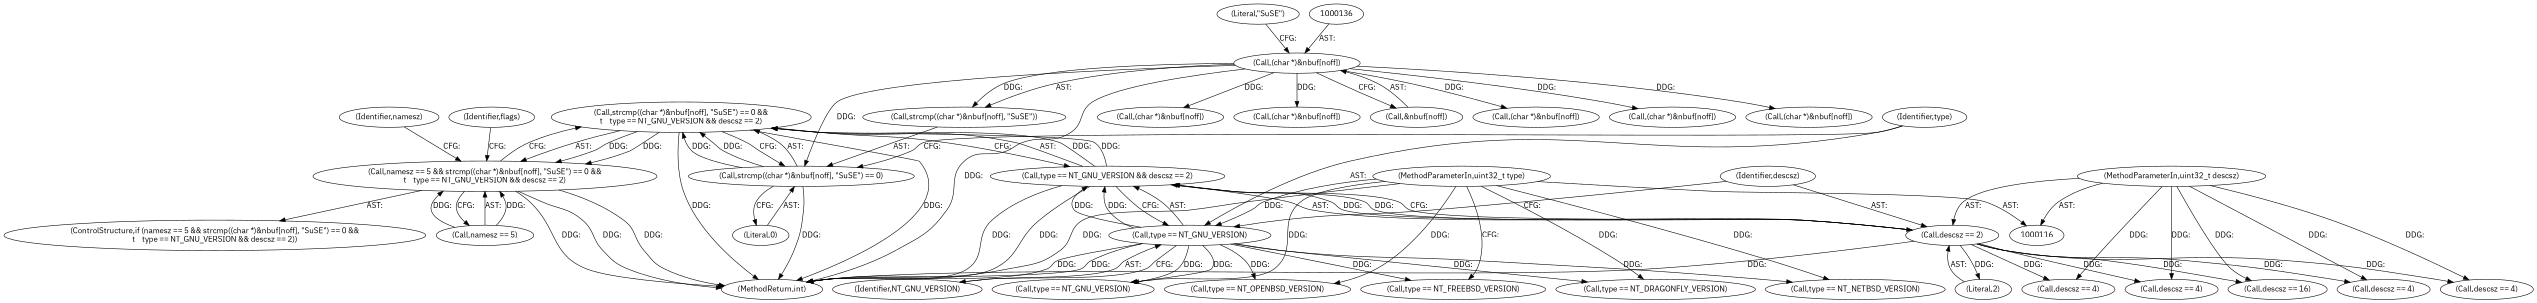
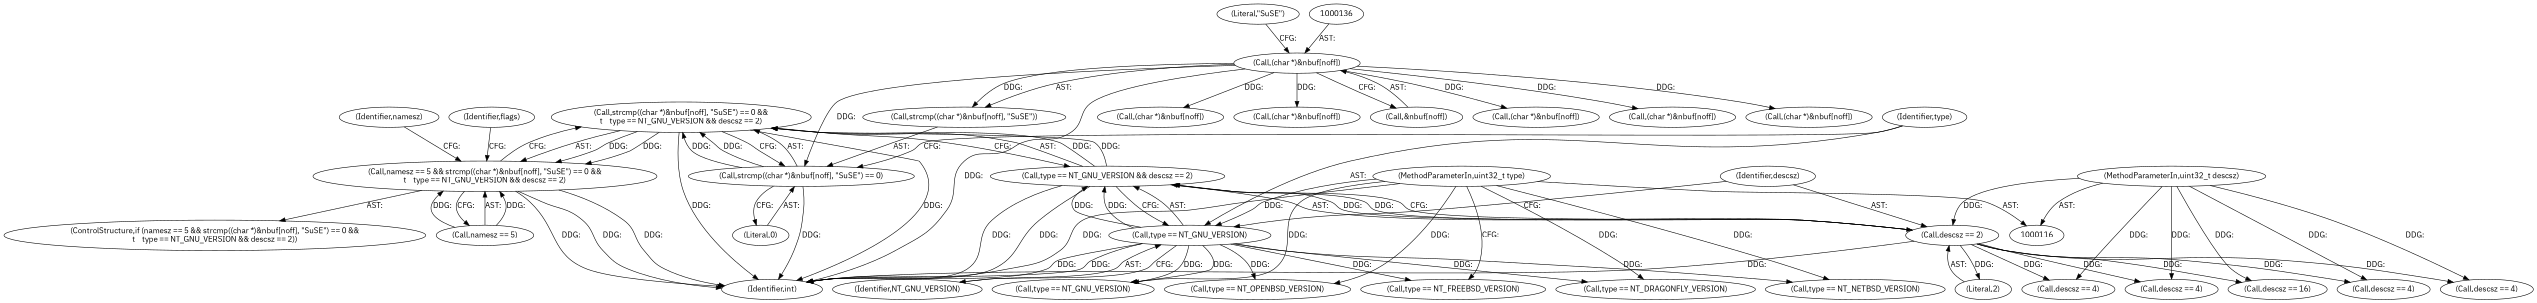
(1974, 206) -> (1974, 206)
(772, 289) -> (772, 289)
